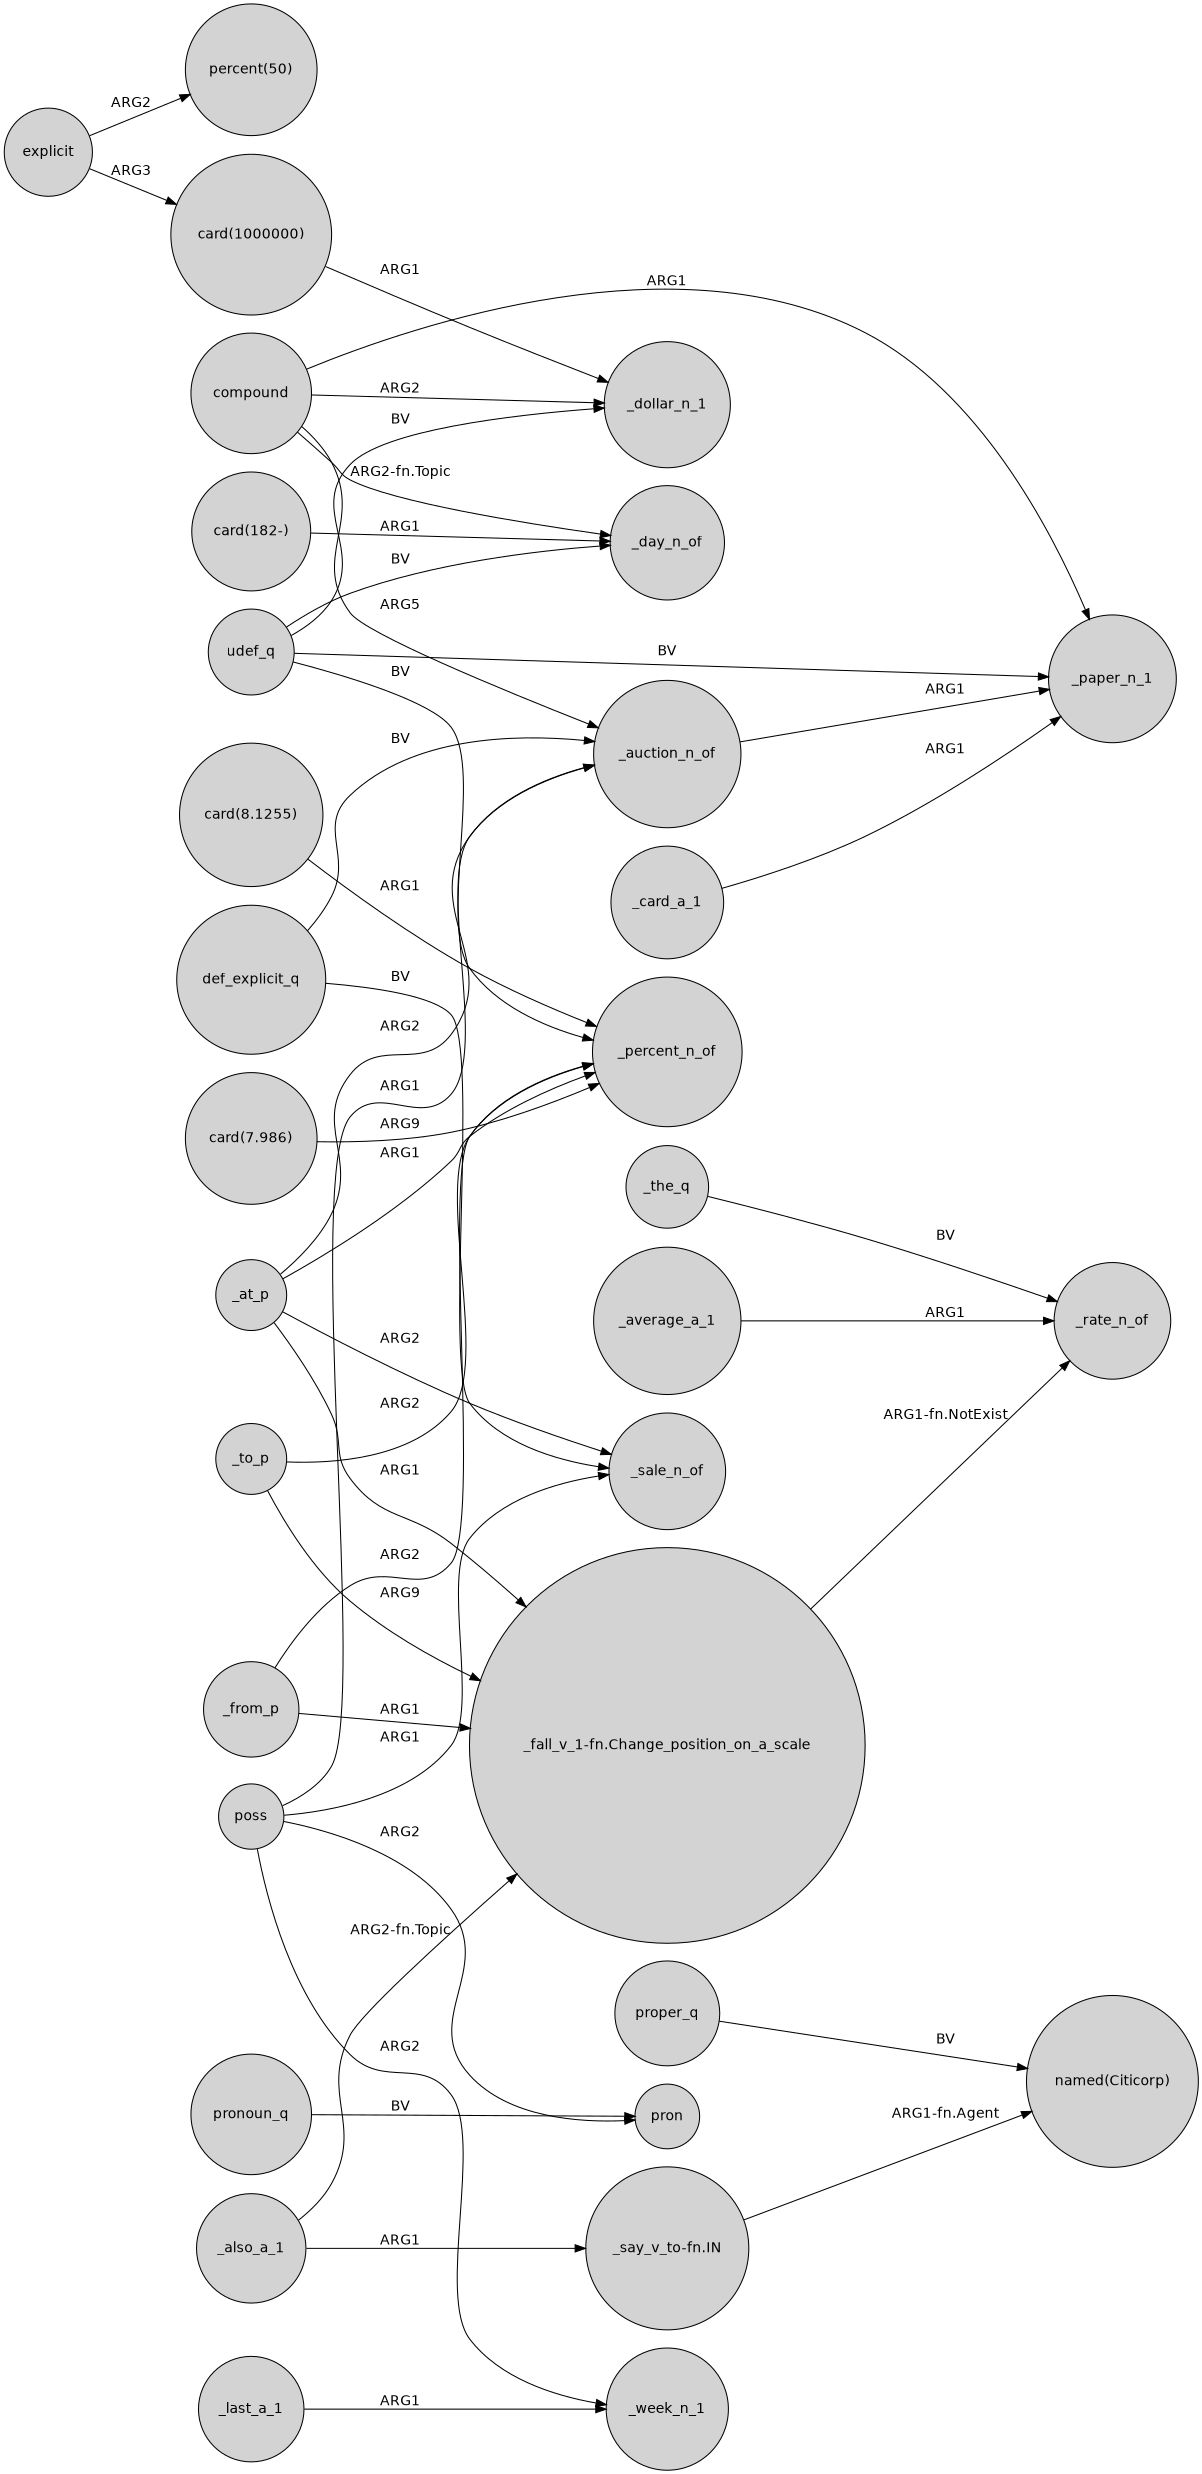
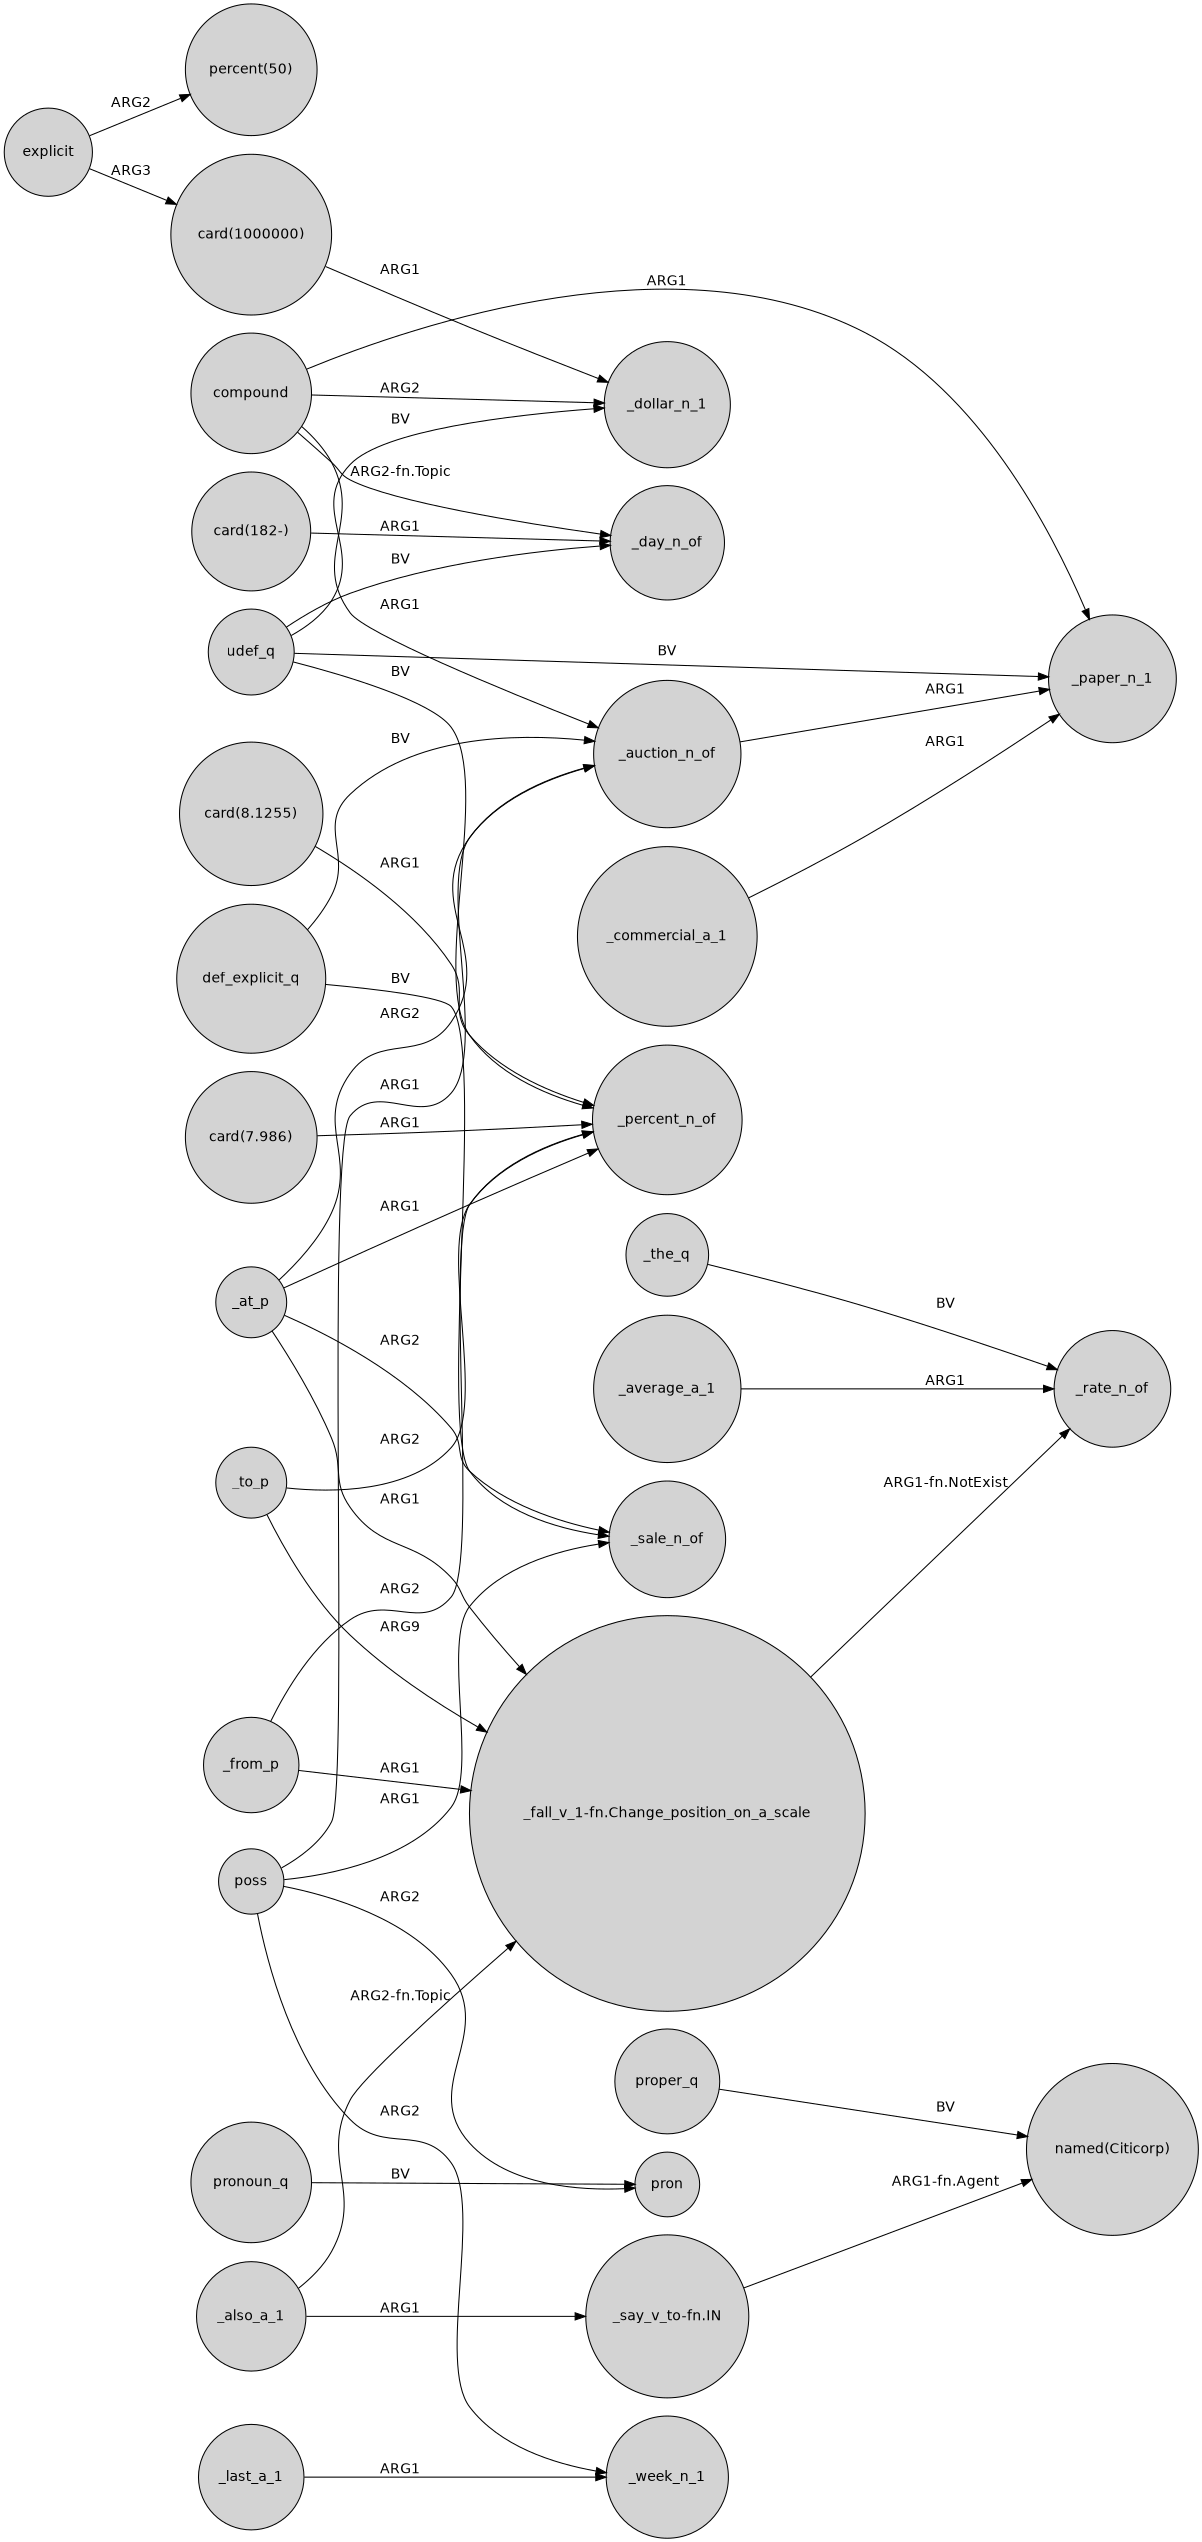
(401, 605) -> (401, 605)
(667, 902) -> (667, 936)
(401, 1125) -> (401, 1124)
